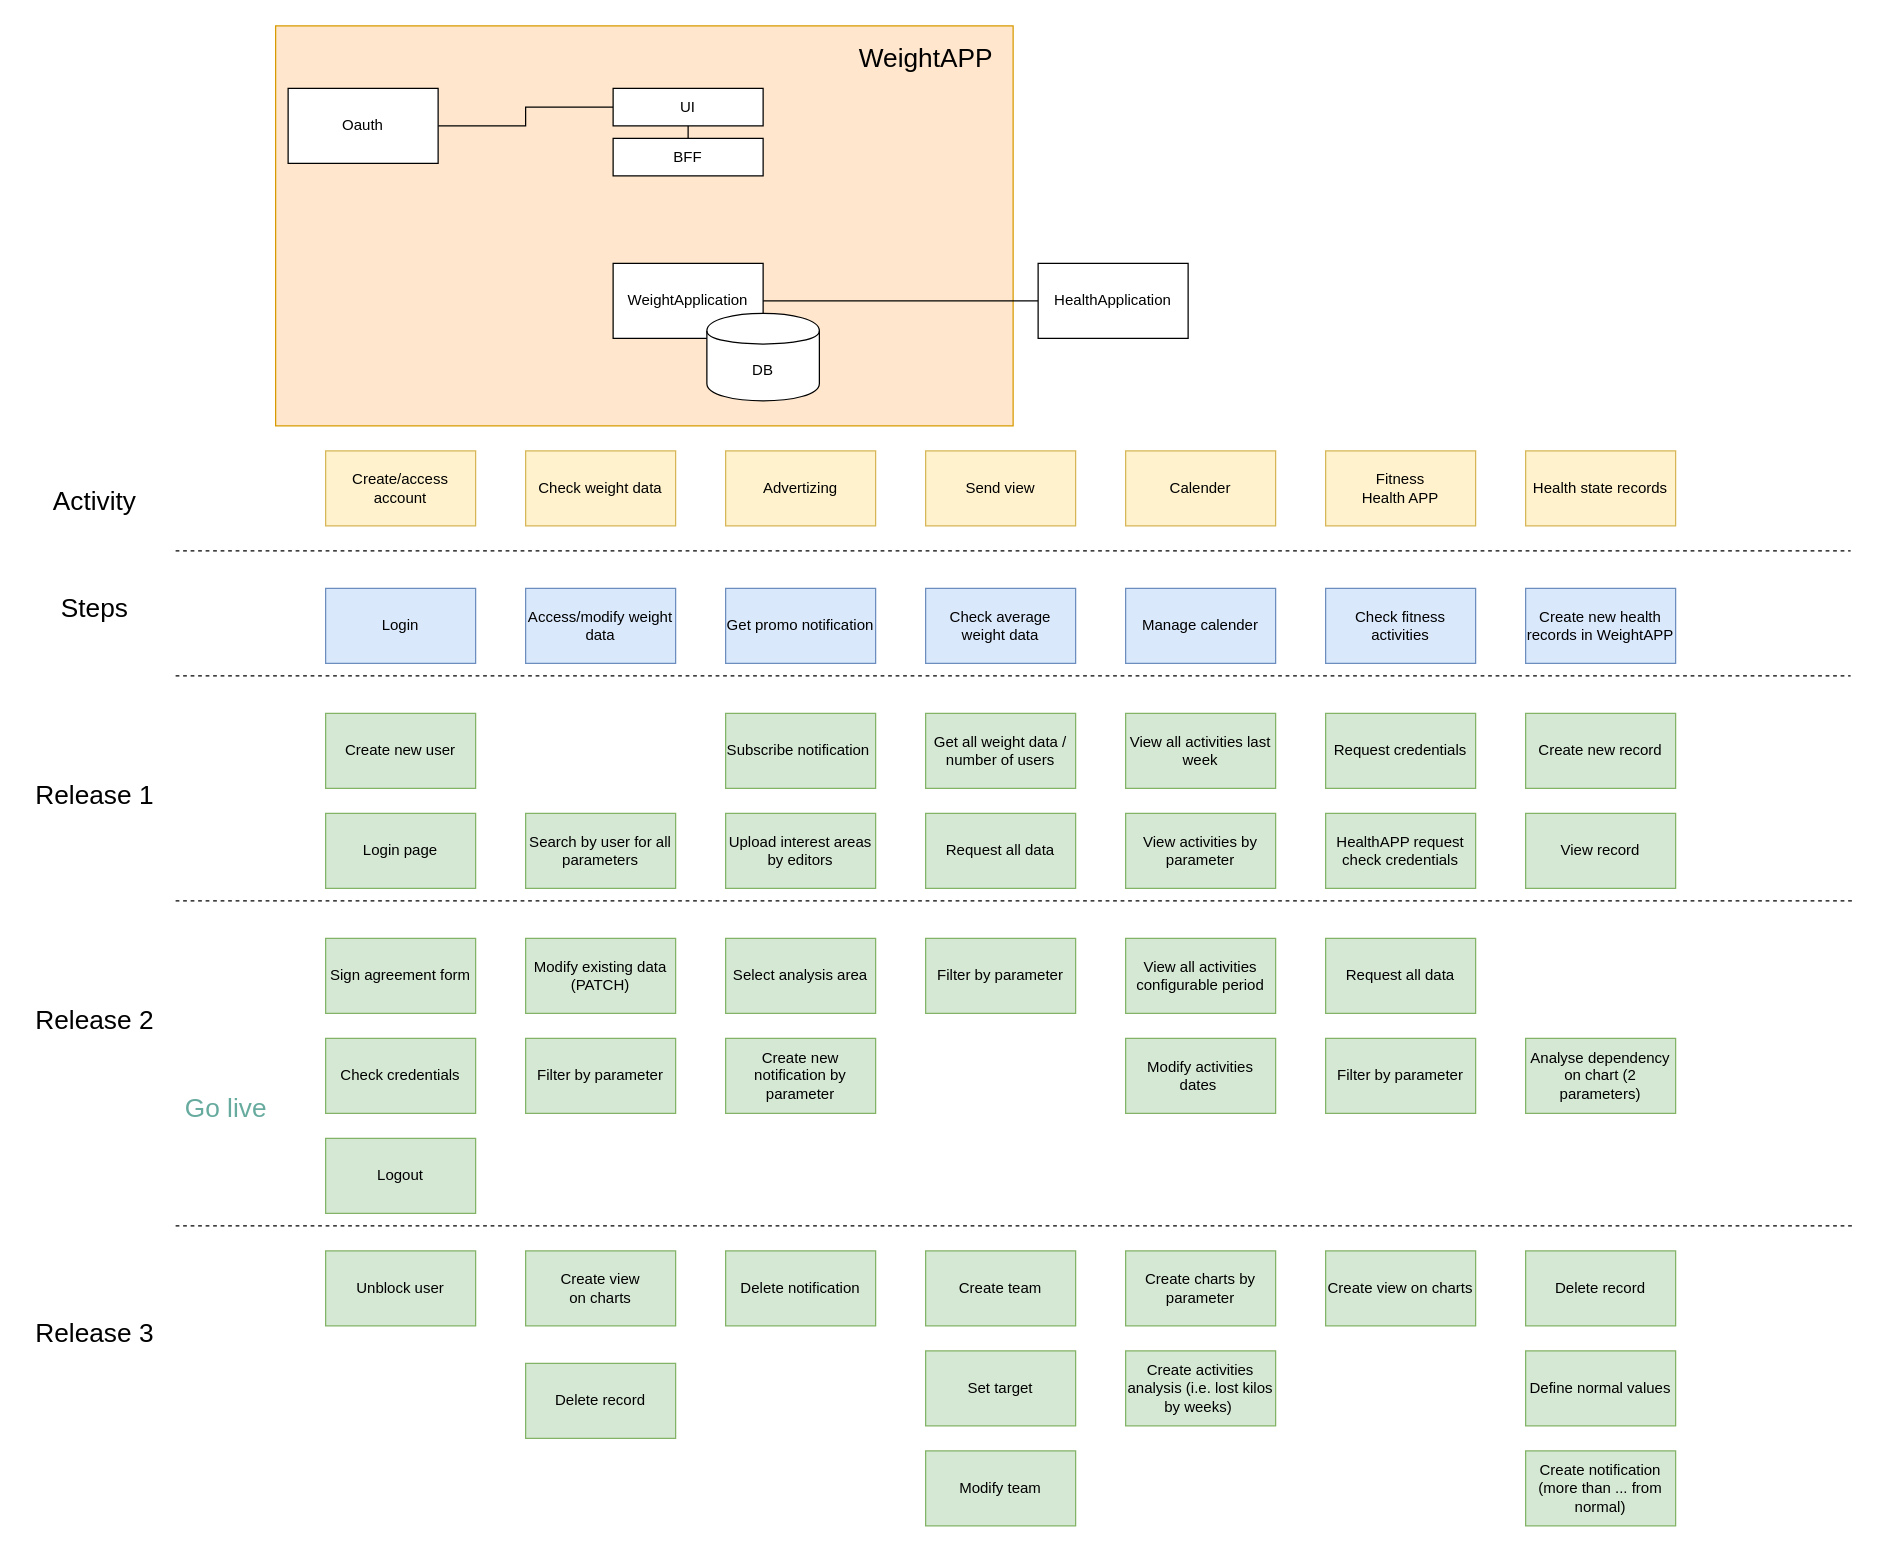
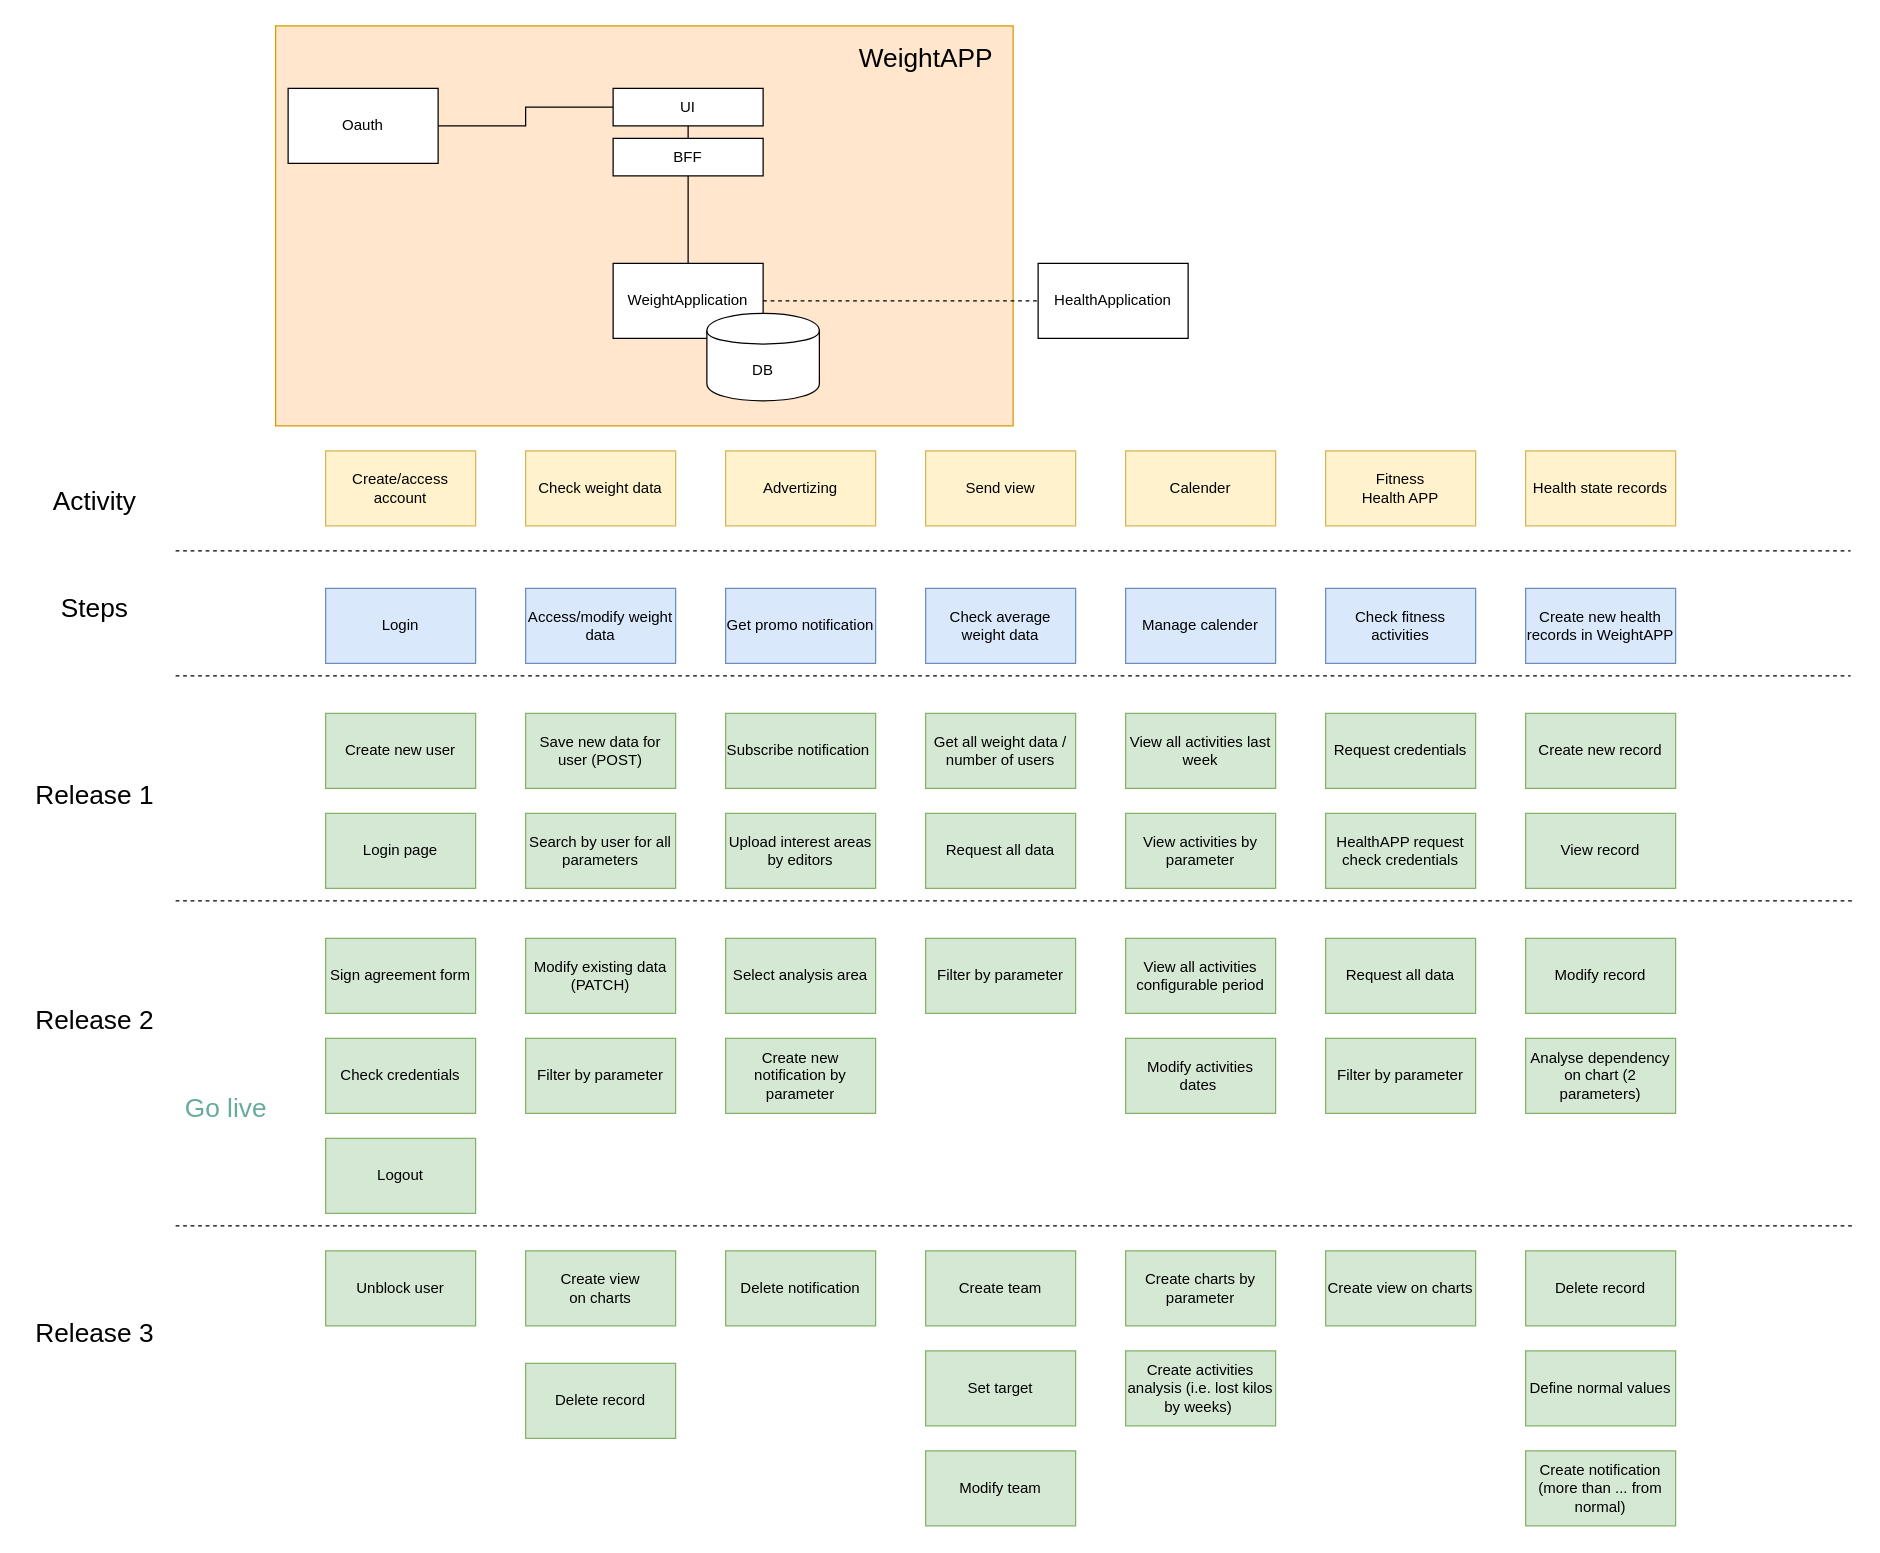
none -> (688, 219)
(899, 301) -> (899, 301)
none -> (601, 751)
none -> (1601, 976)
